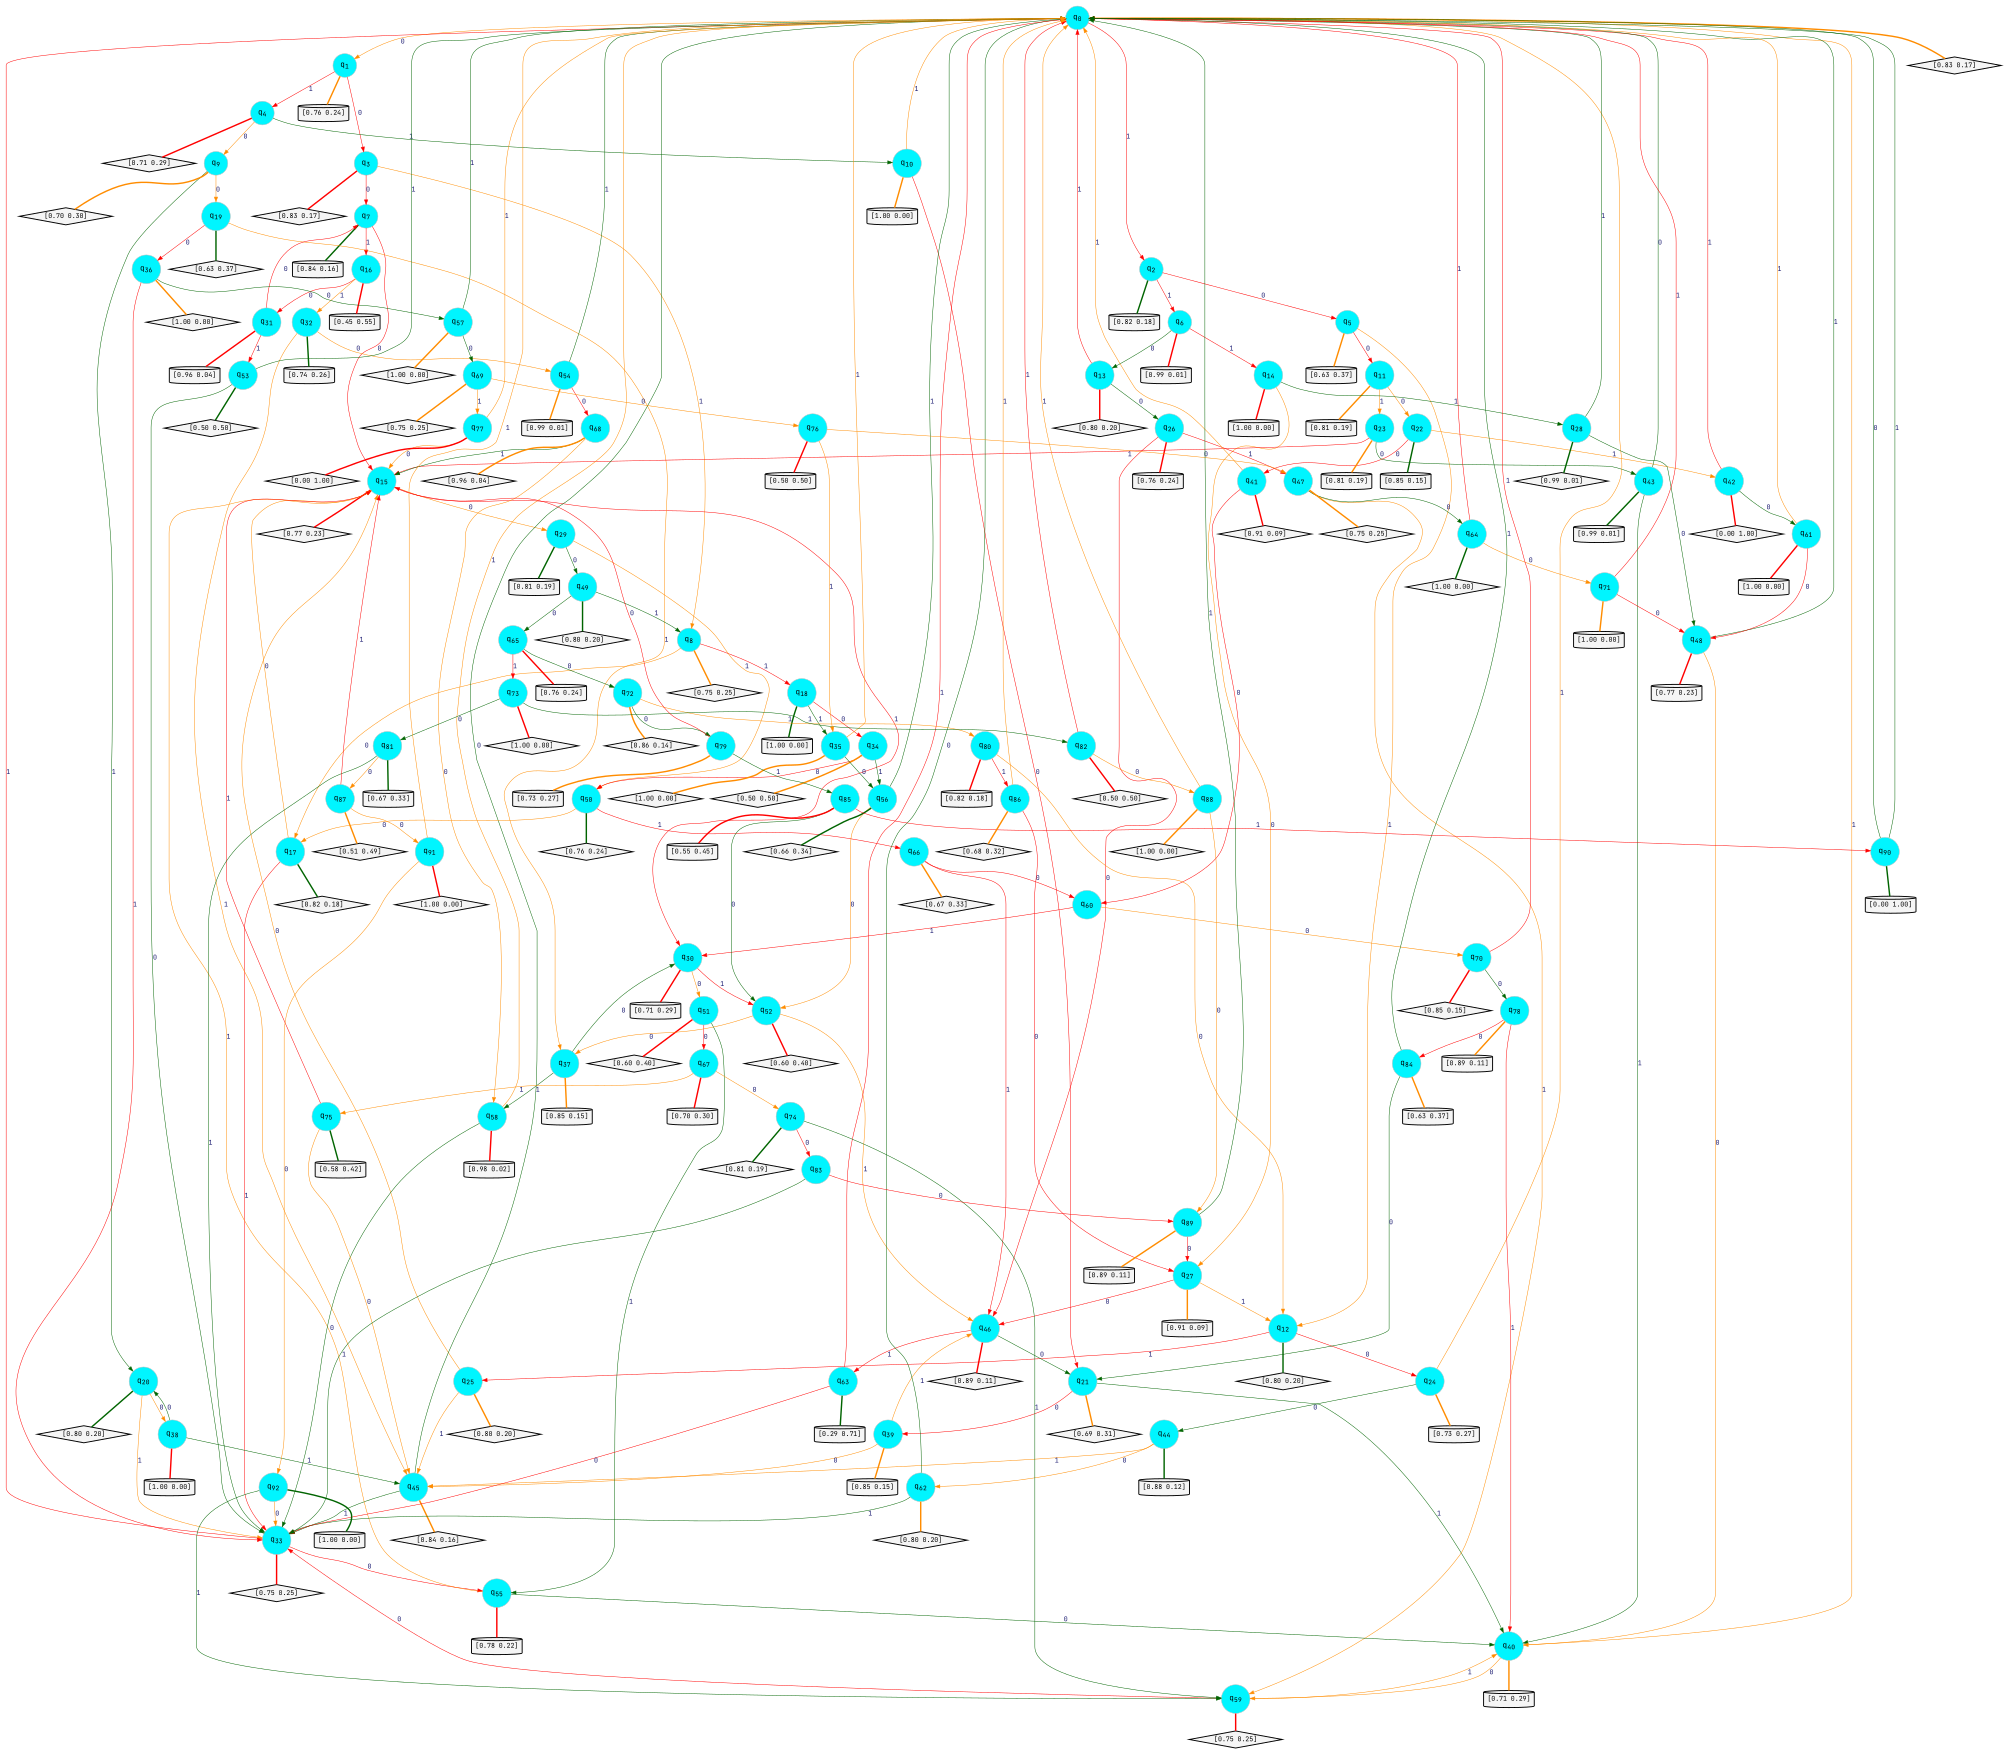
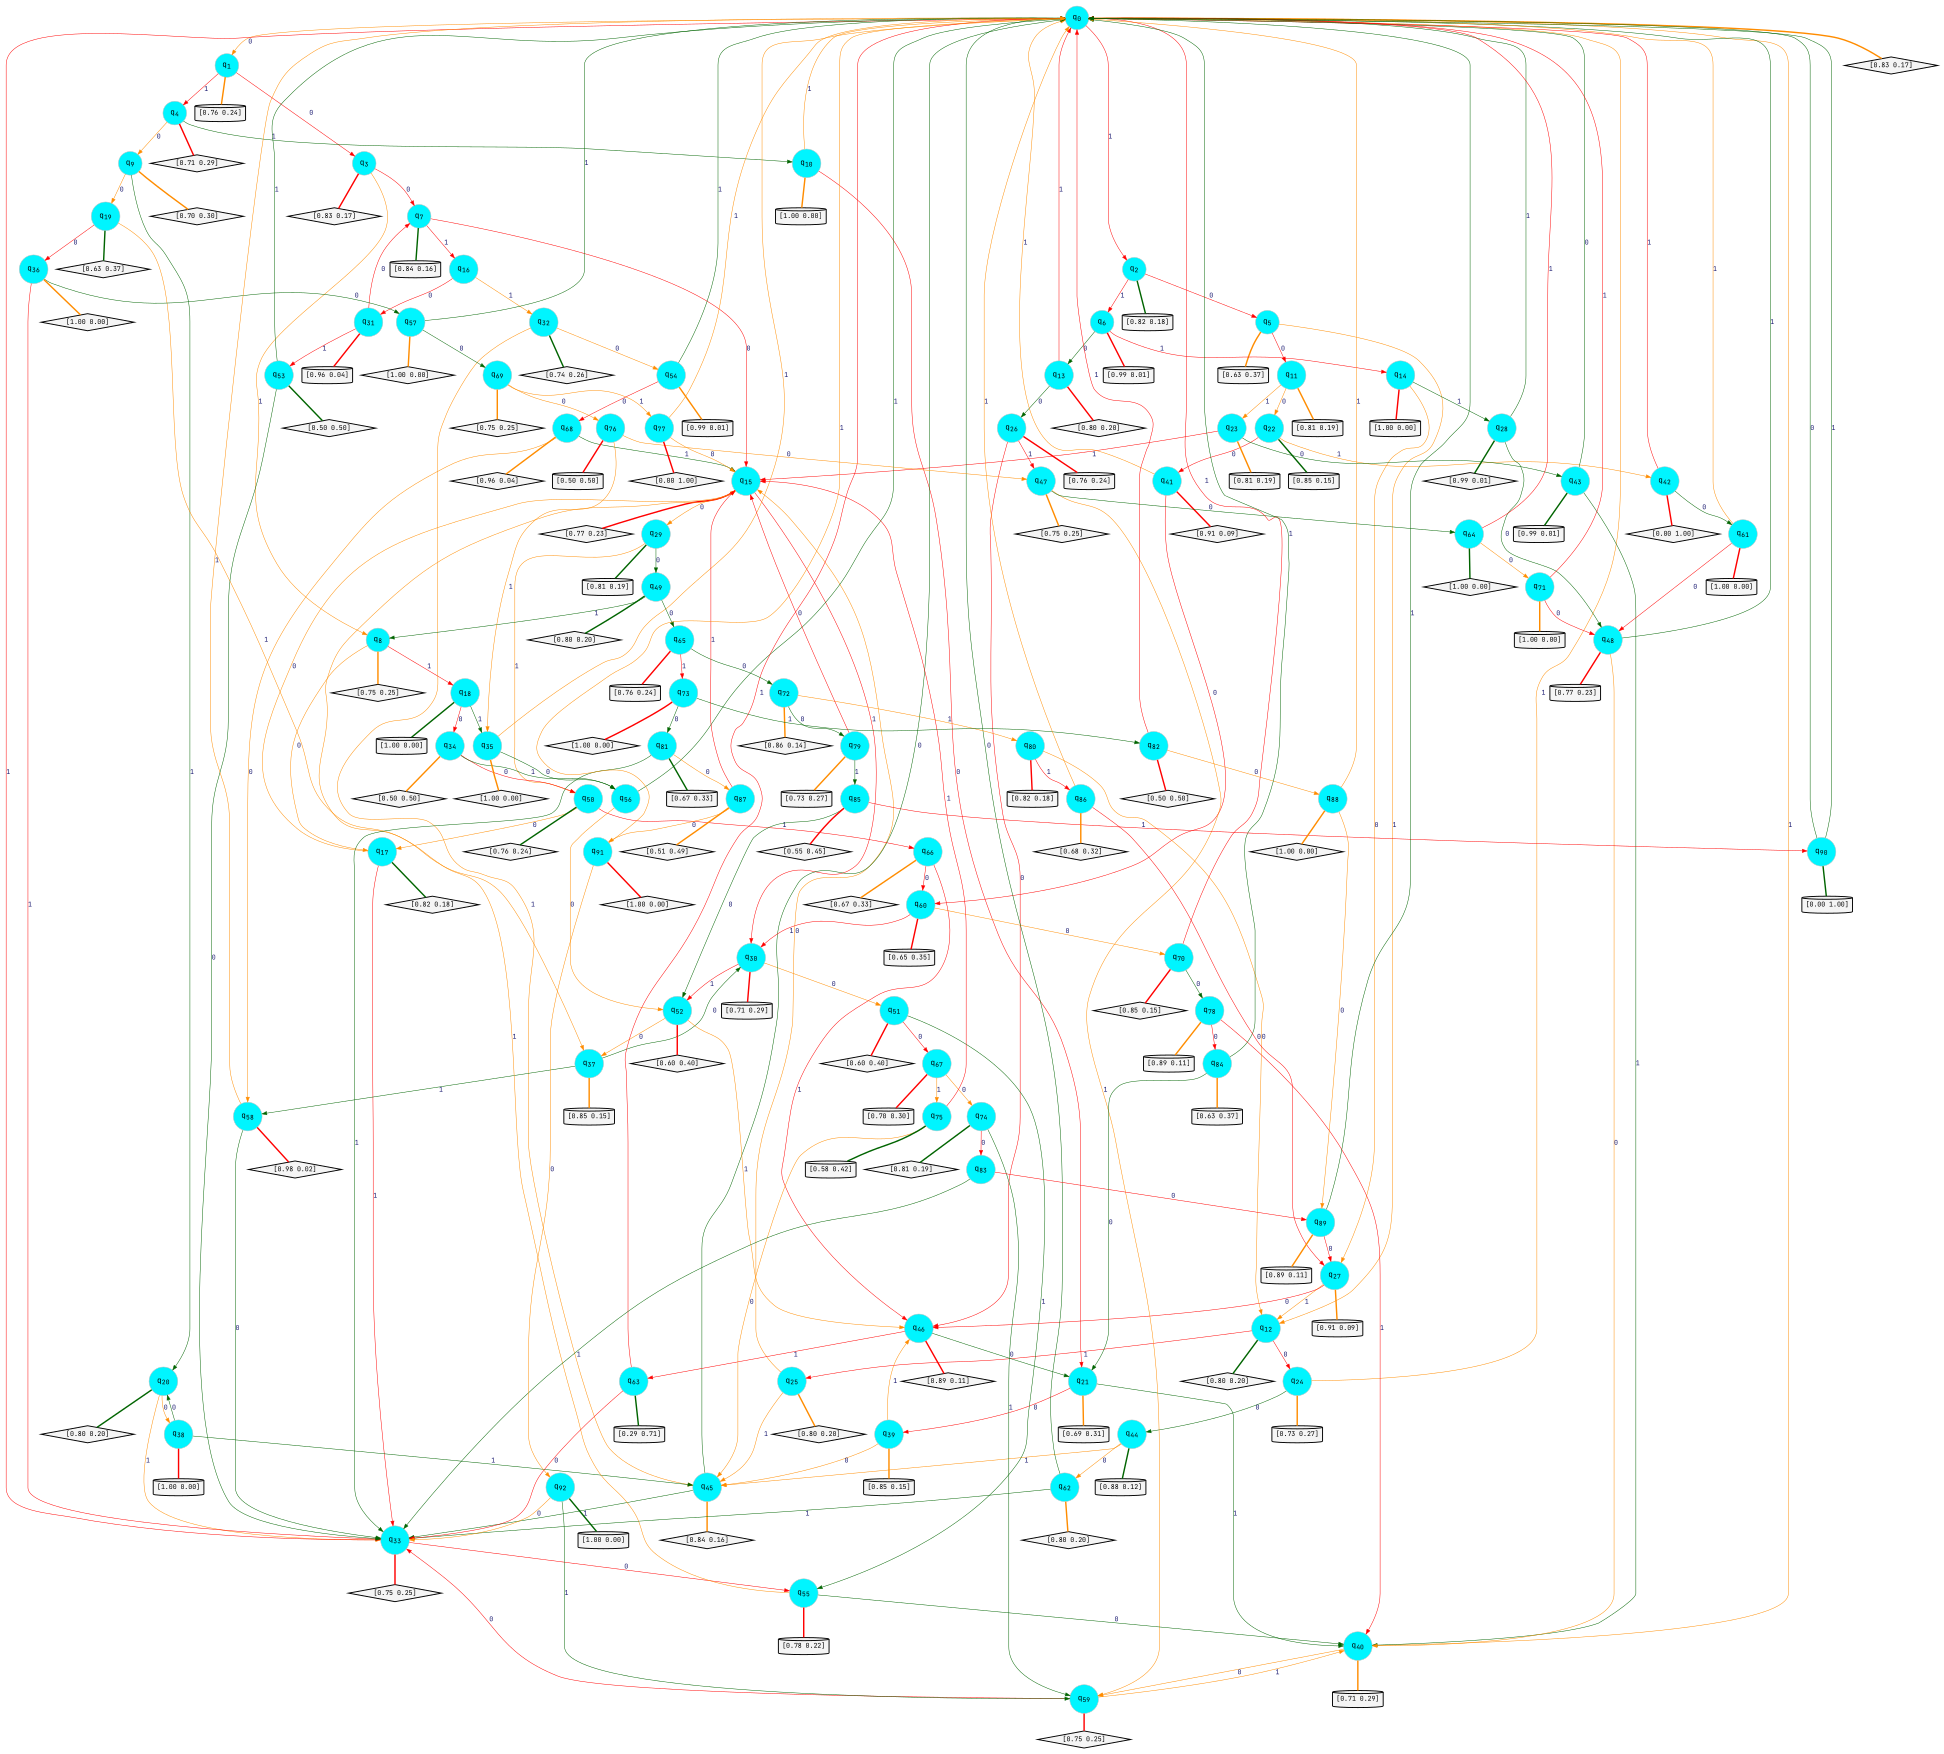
(355, 322) -> none
(309, 375) -> (567, 375)
(692, 852) -> (805, 852)
(791, 852) -> none
none -> (909, 958)
(489, 1169) -> (295, 1169)
(1095, 1434) -> (1084, 1434)
